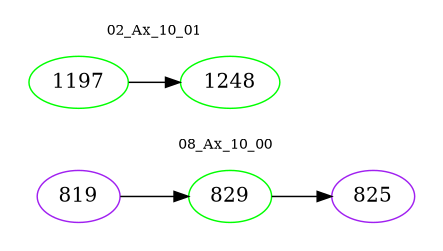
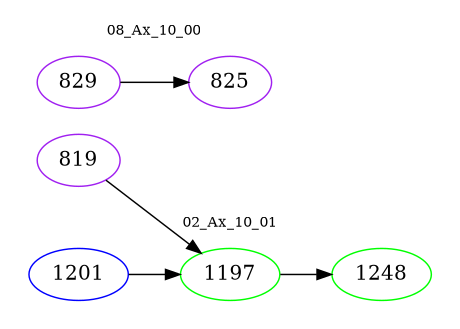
(147, 196) -> (156, 219)
(230, 196) -> (79, 82)
none -> (79, 274)
